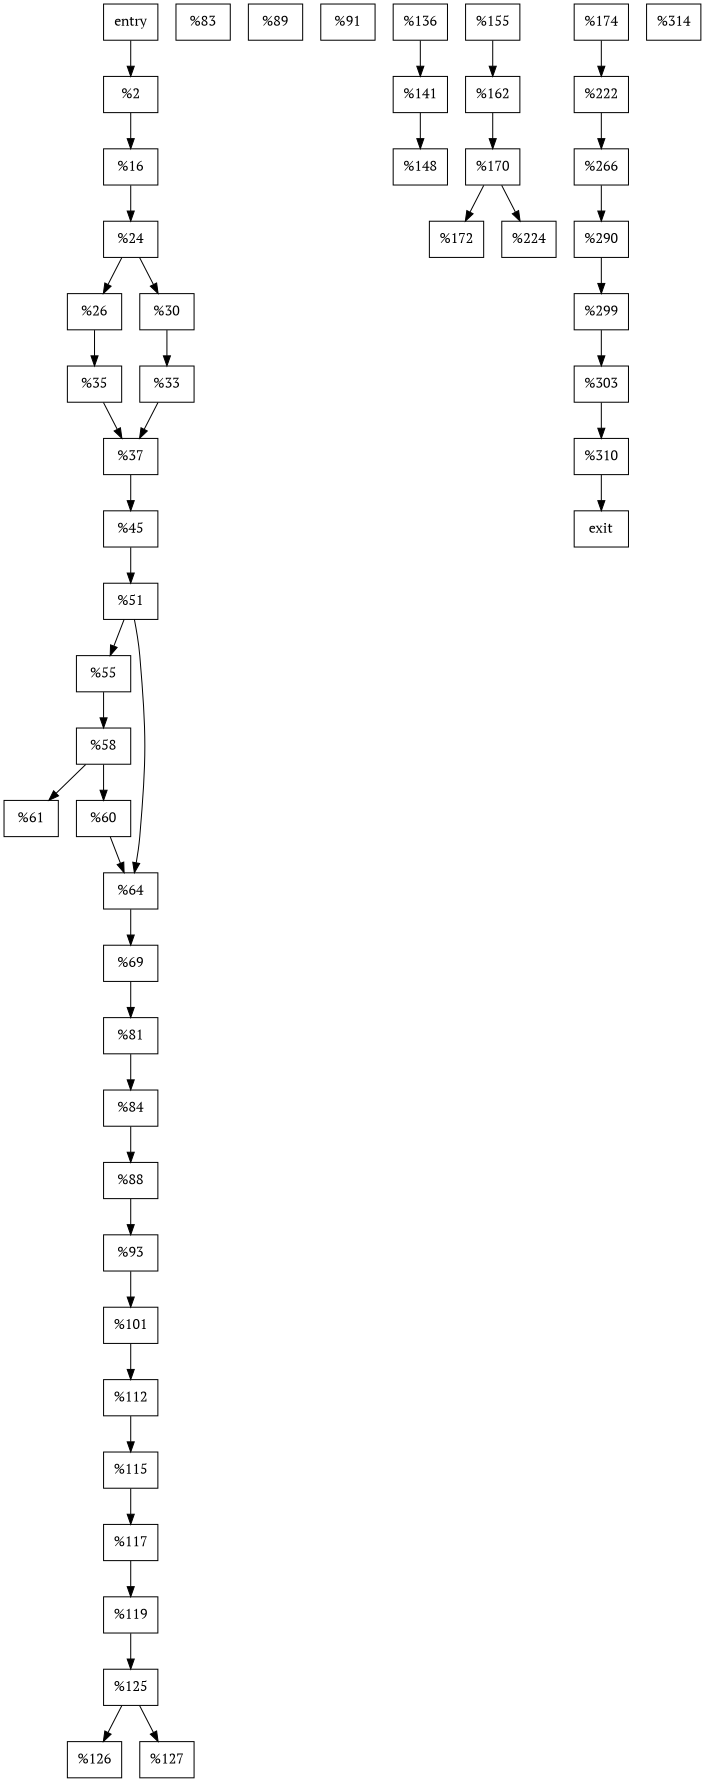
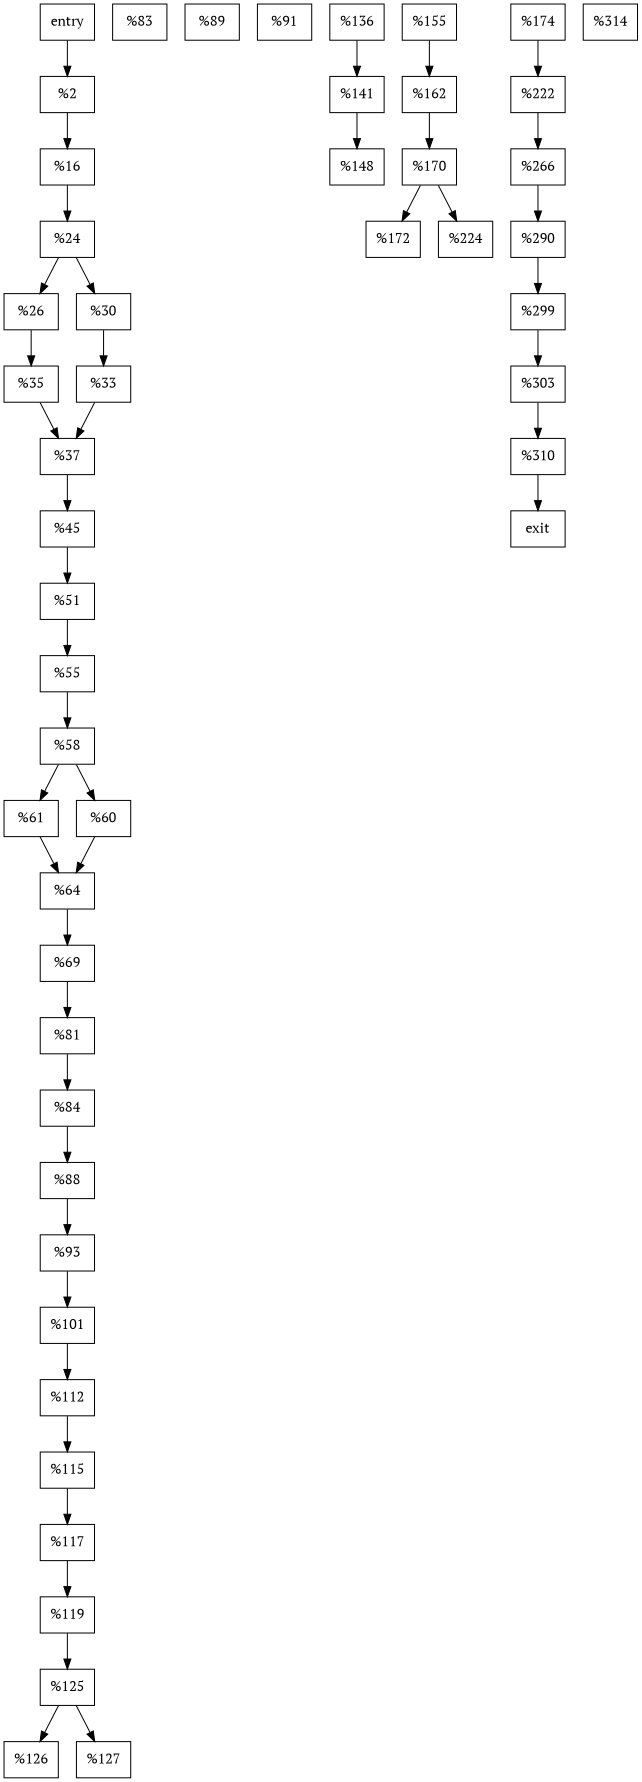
(145, 741) -> (47, 850)
